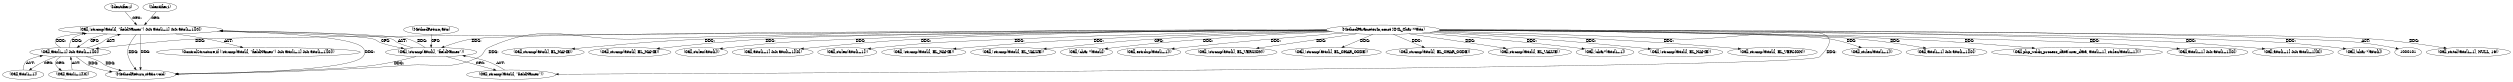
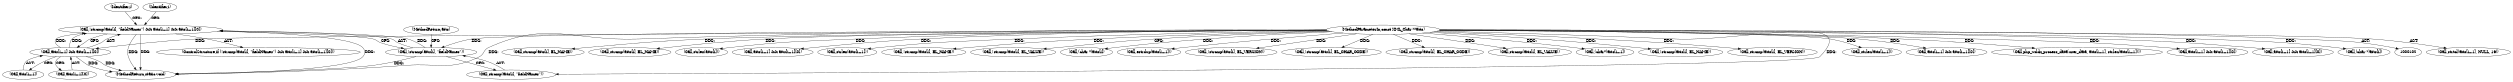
(2415, 41) -> (2415, 41)
(2408, 52) -> (2408, 52)
